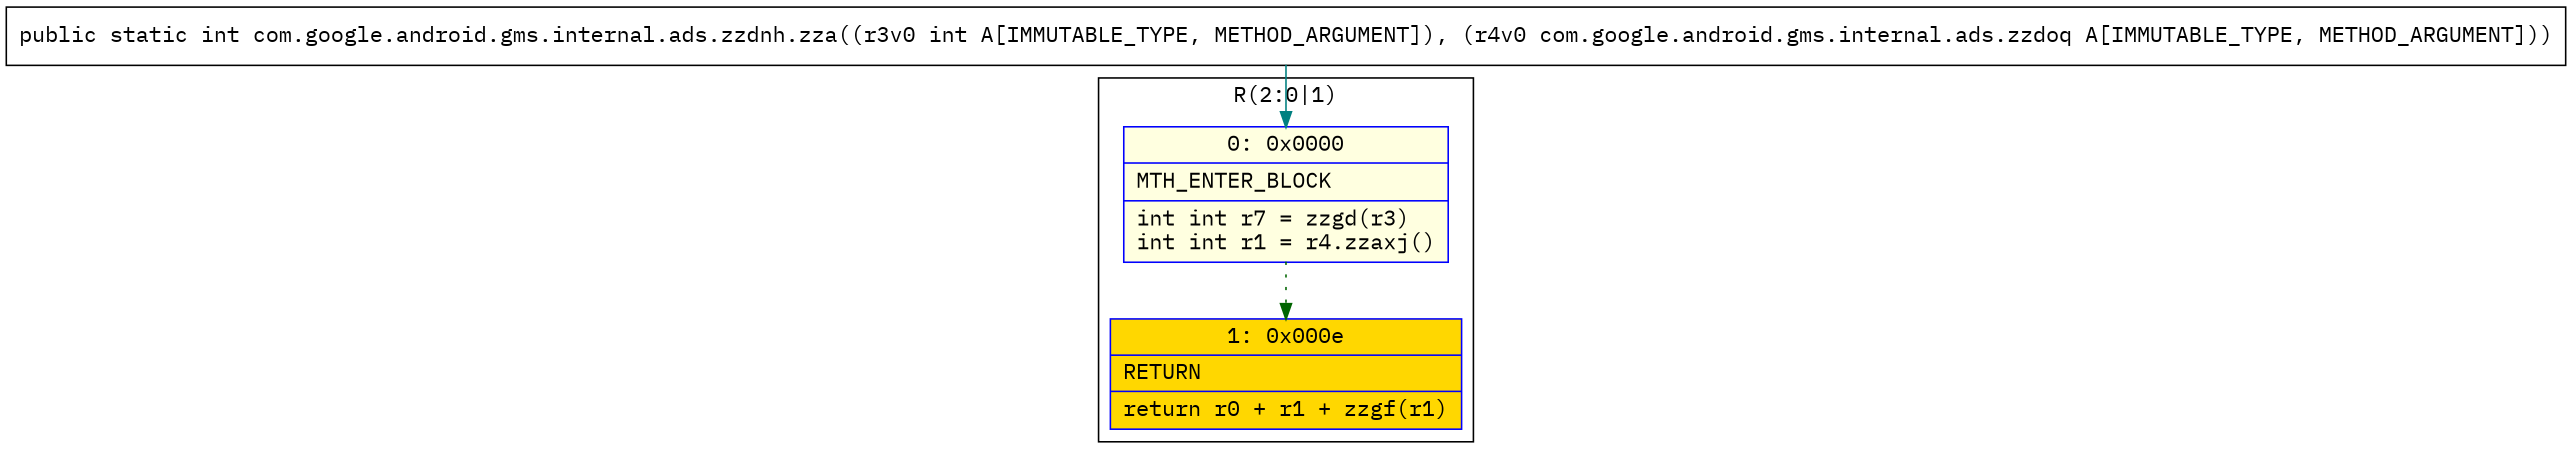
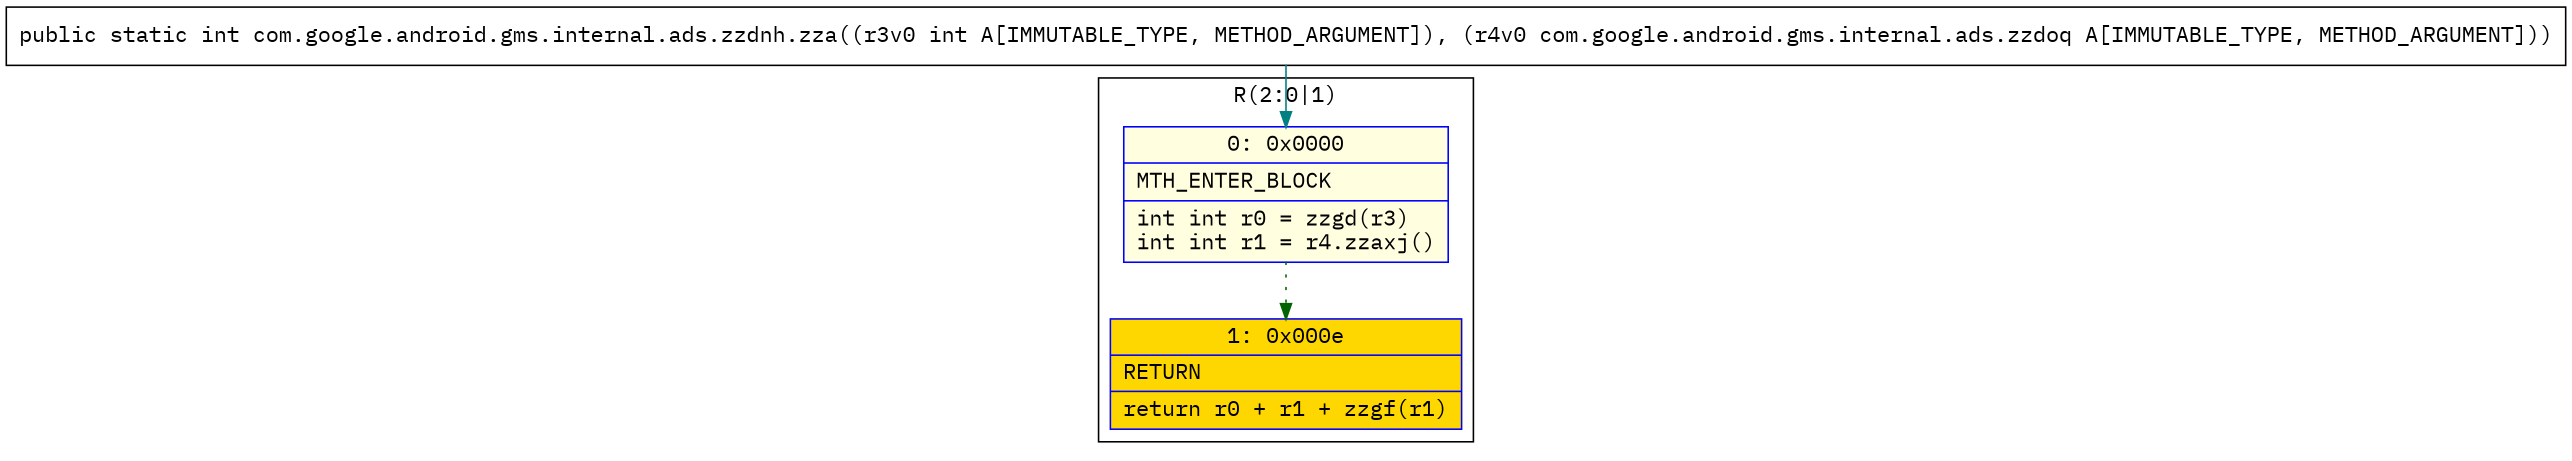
(1273, 219) -> (1273, 219)
